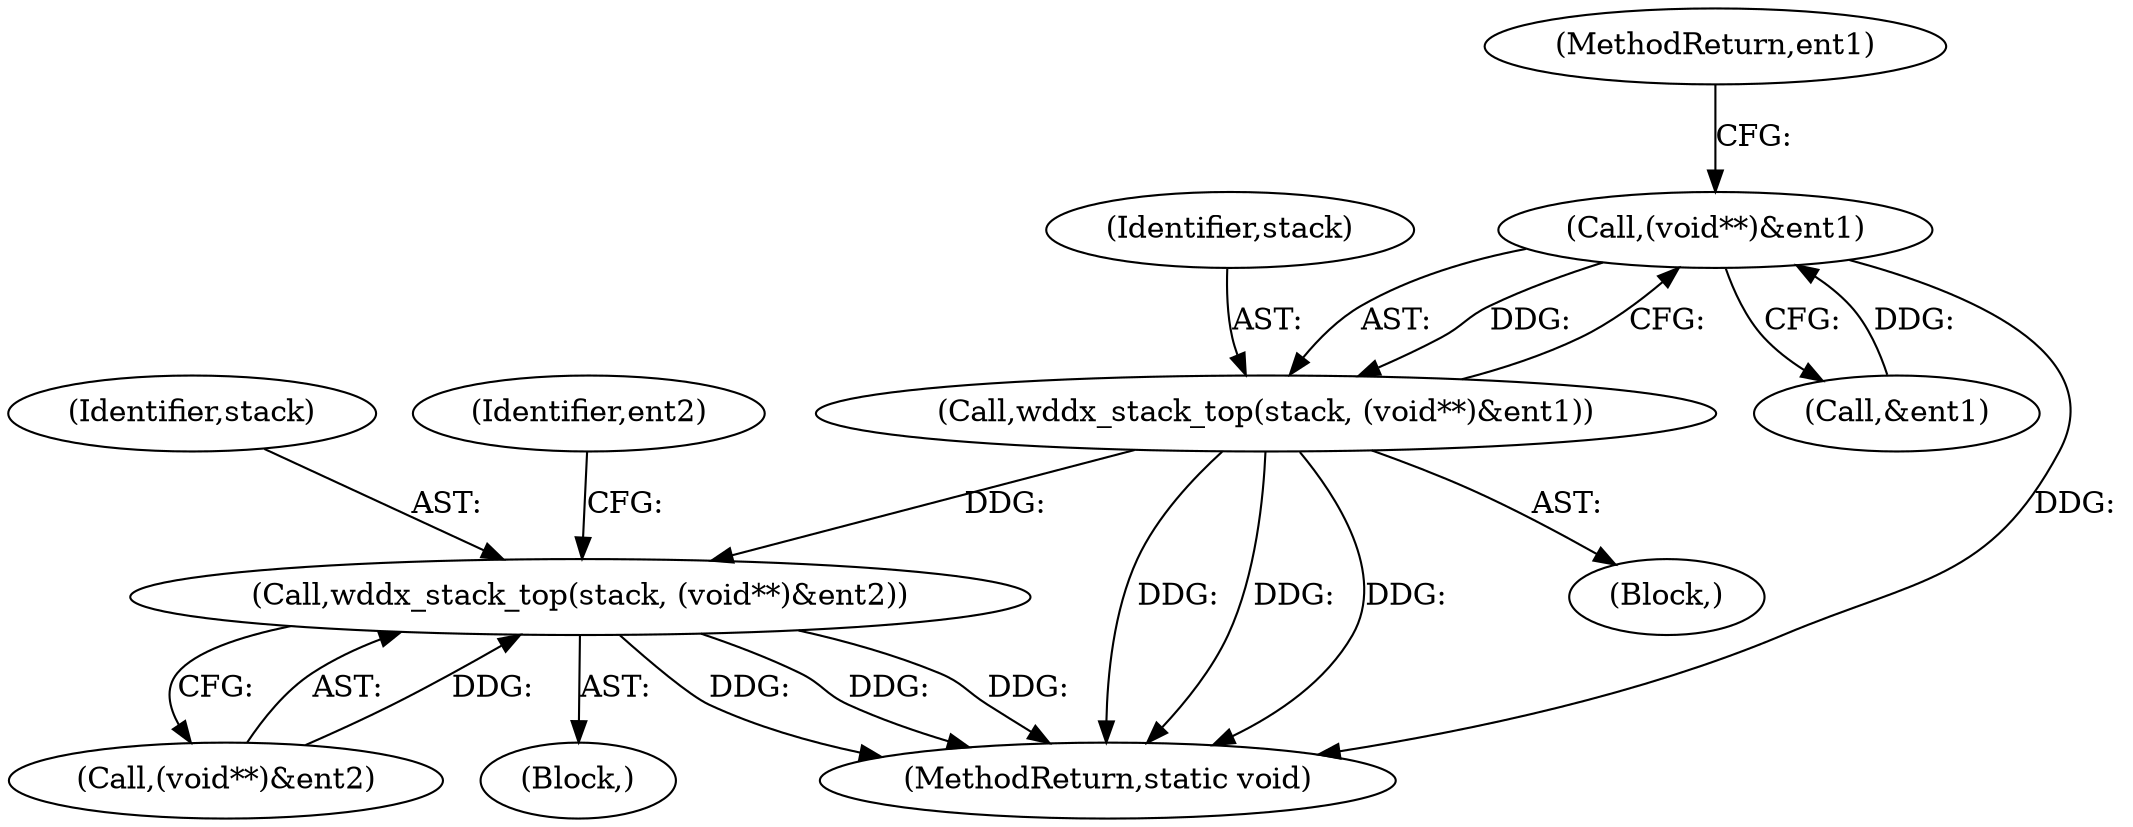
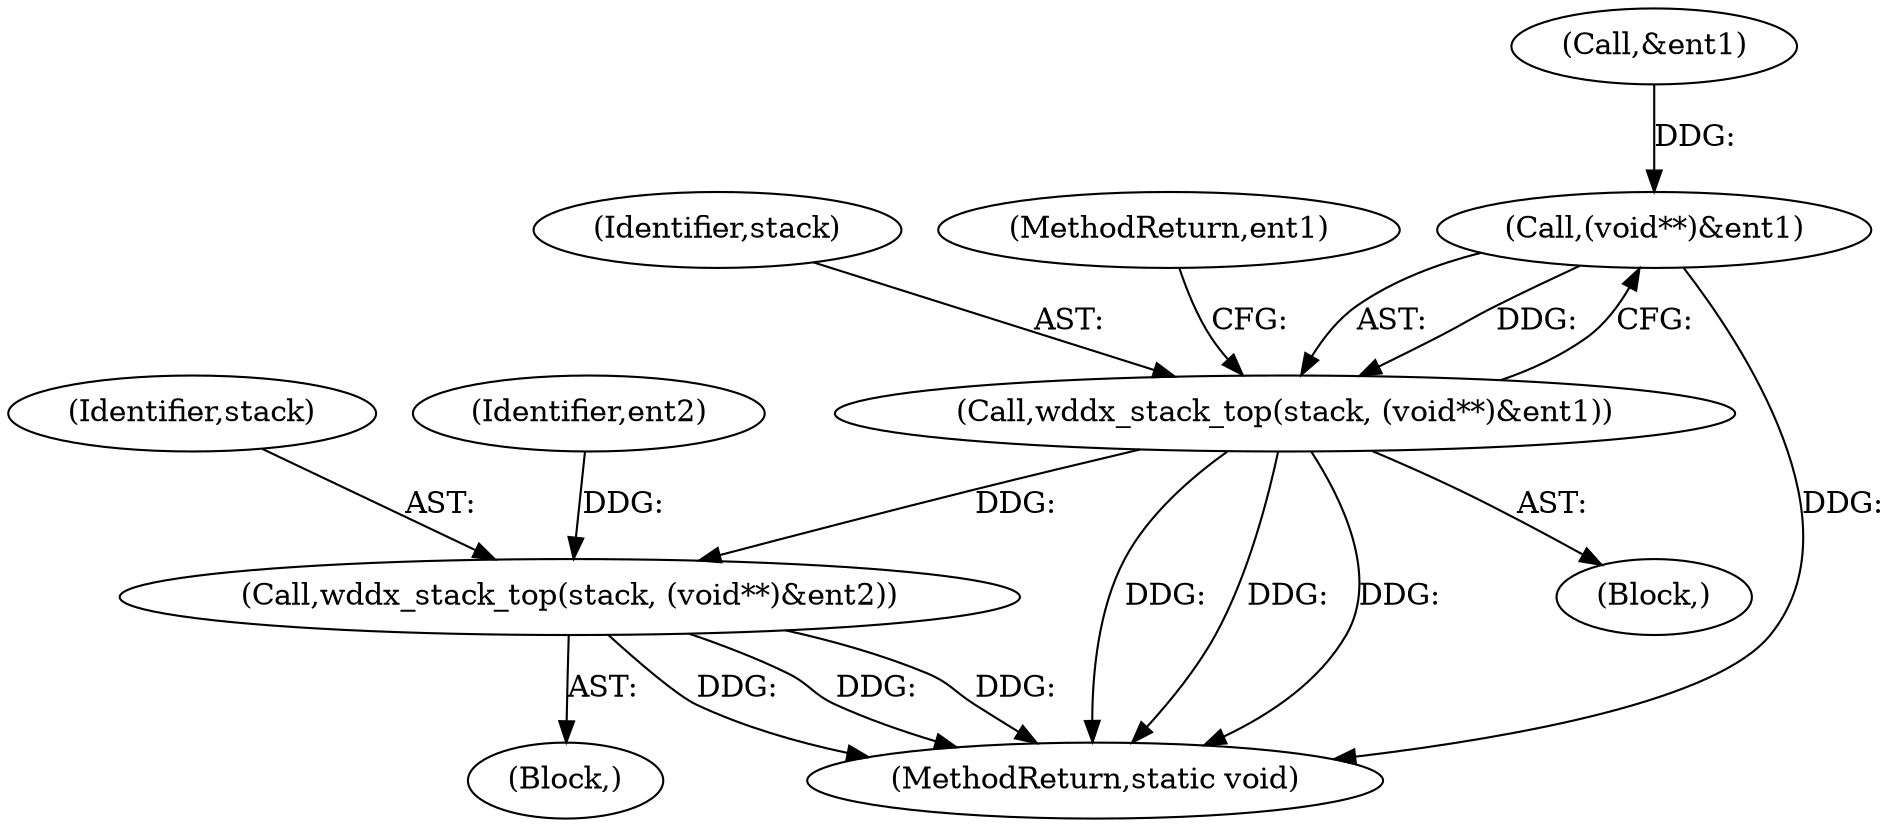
(1715, 128) -> (1199, 316)
(1755, 327) -> none
(630, 505) -> (628, 505)
(226, 781) -> none
